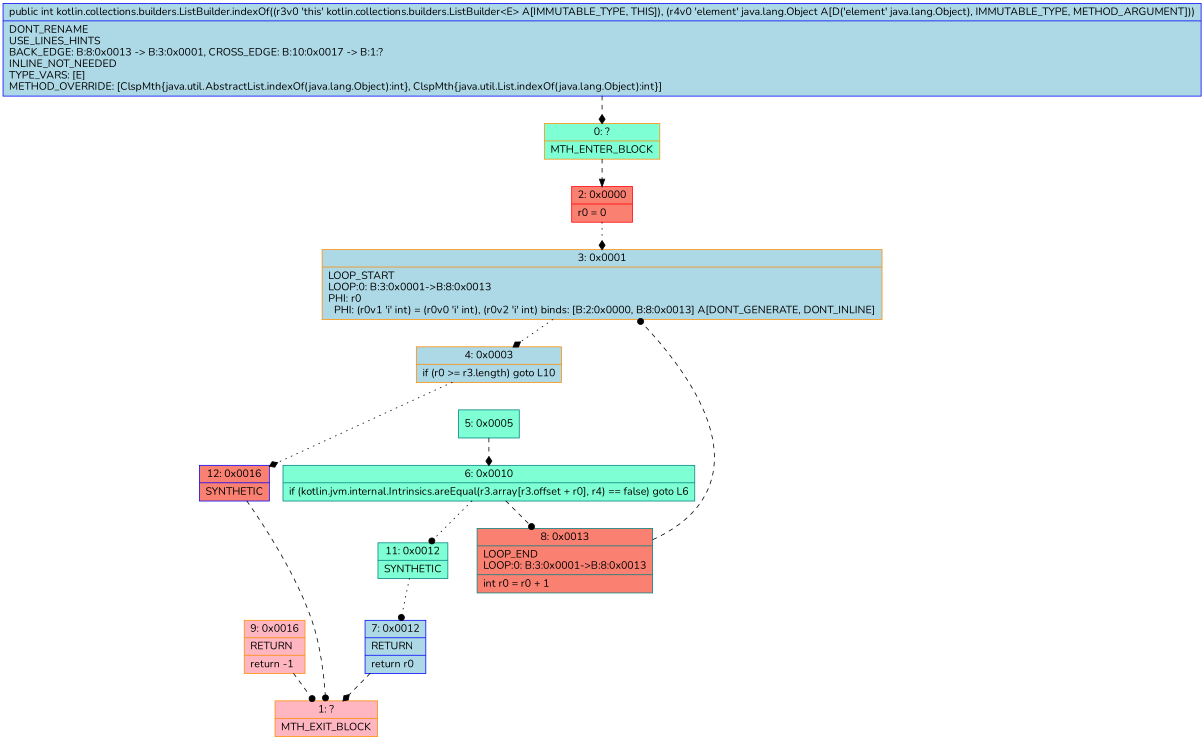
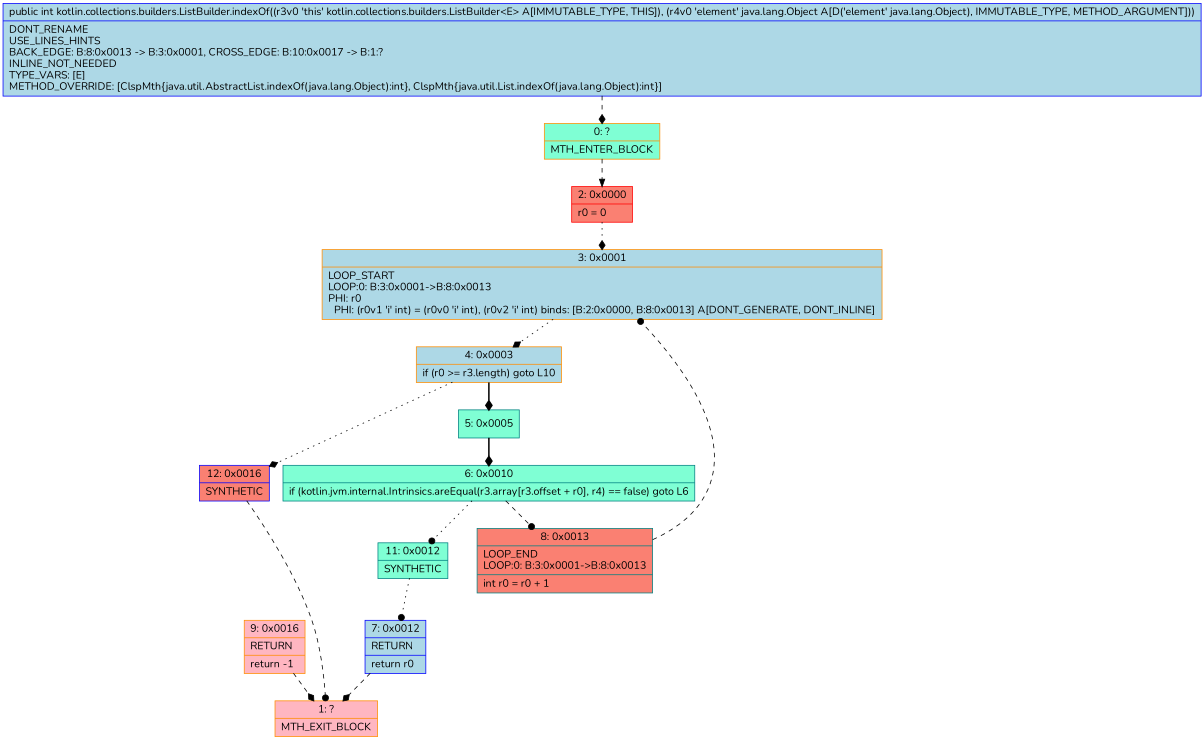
none -> (489, 392)
(489, 447) -> (489, 447)
(301, 683) -> (301, 683)
